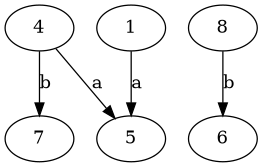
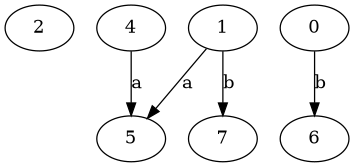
none -> (39, 28)
(223, 28) -> (315, 28)
(39, 77) -> (223, 77)
